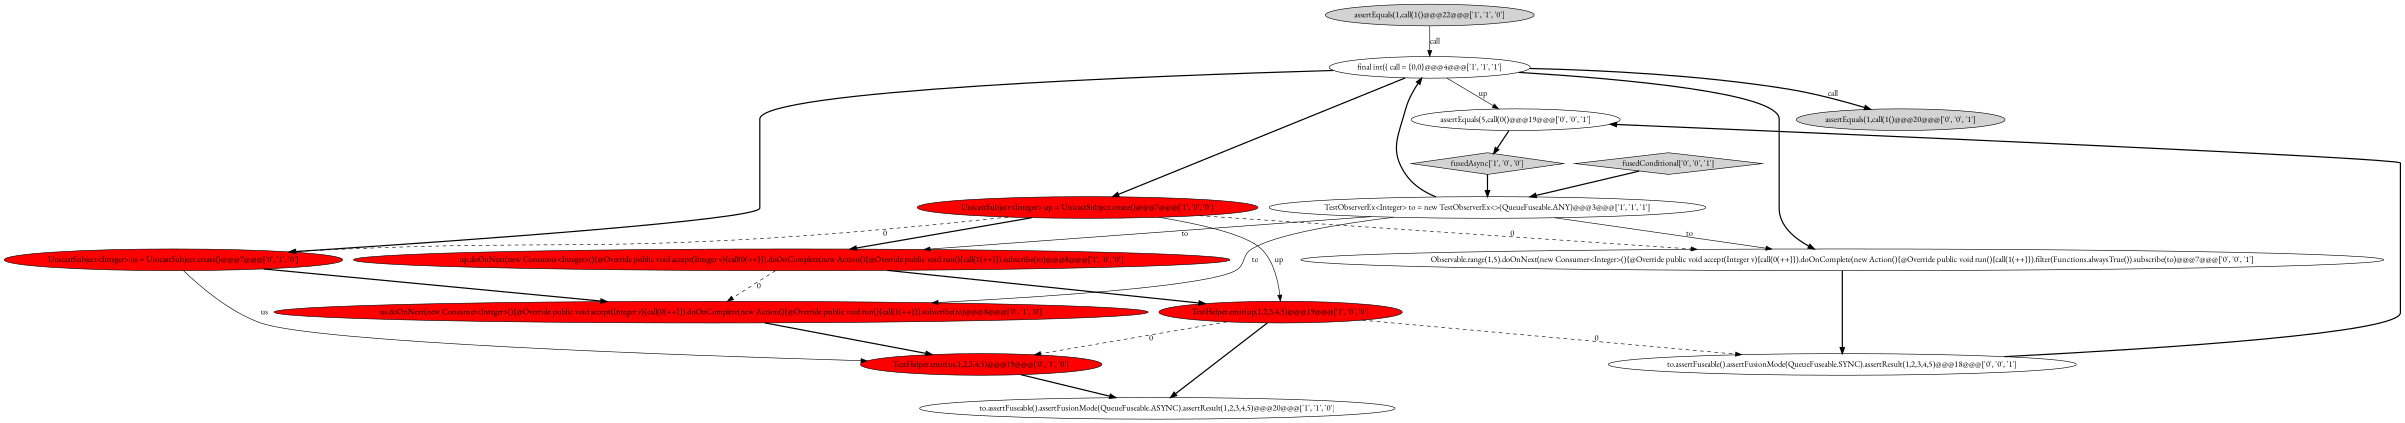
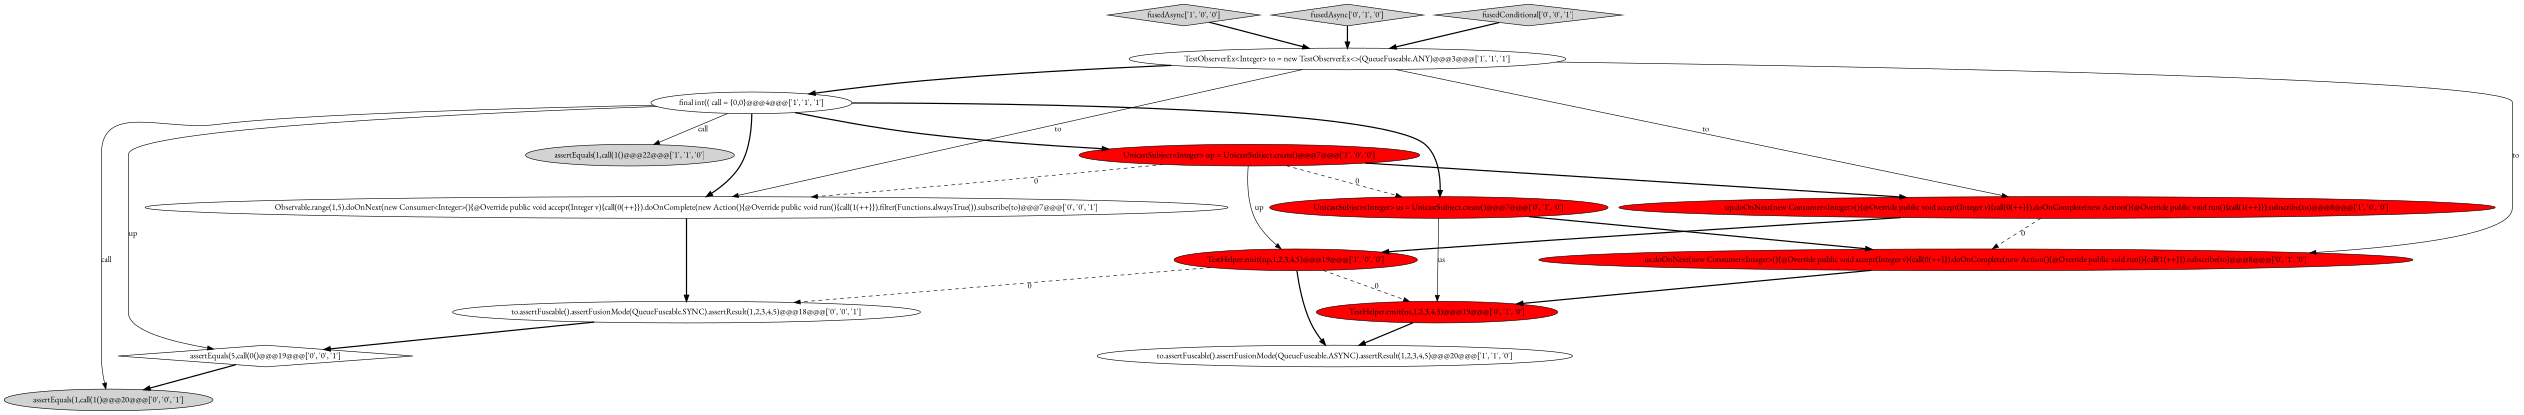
none -> (1347, 15)
(1430, 38) -> (694, 128)
(1698, 78) -> (253, 121)
(1516, 120) -> (266, 356)
(1503, 140) -> (193, 376)
